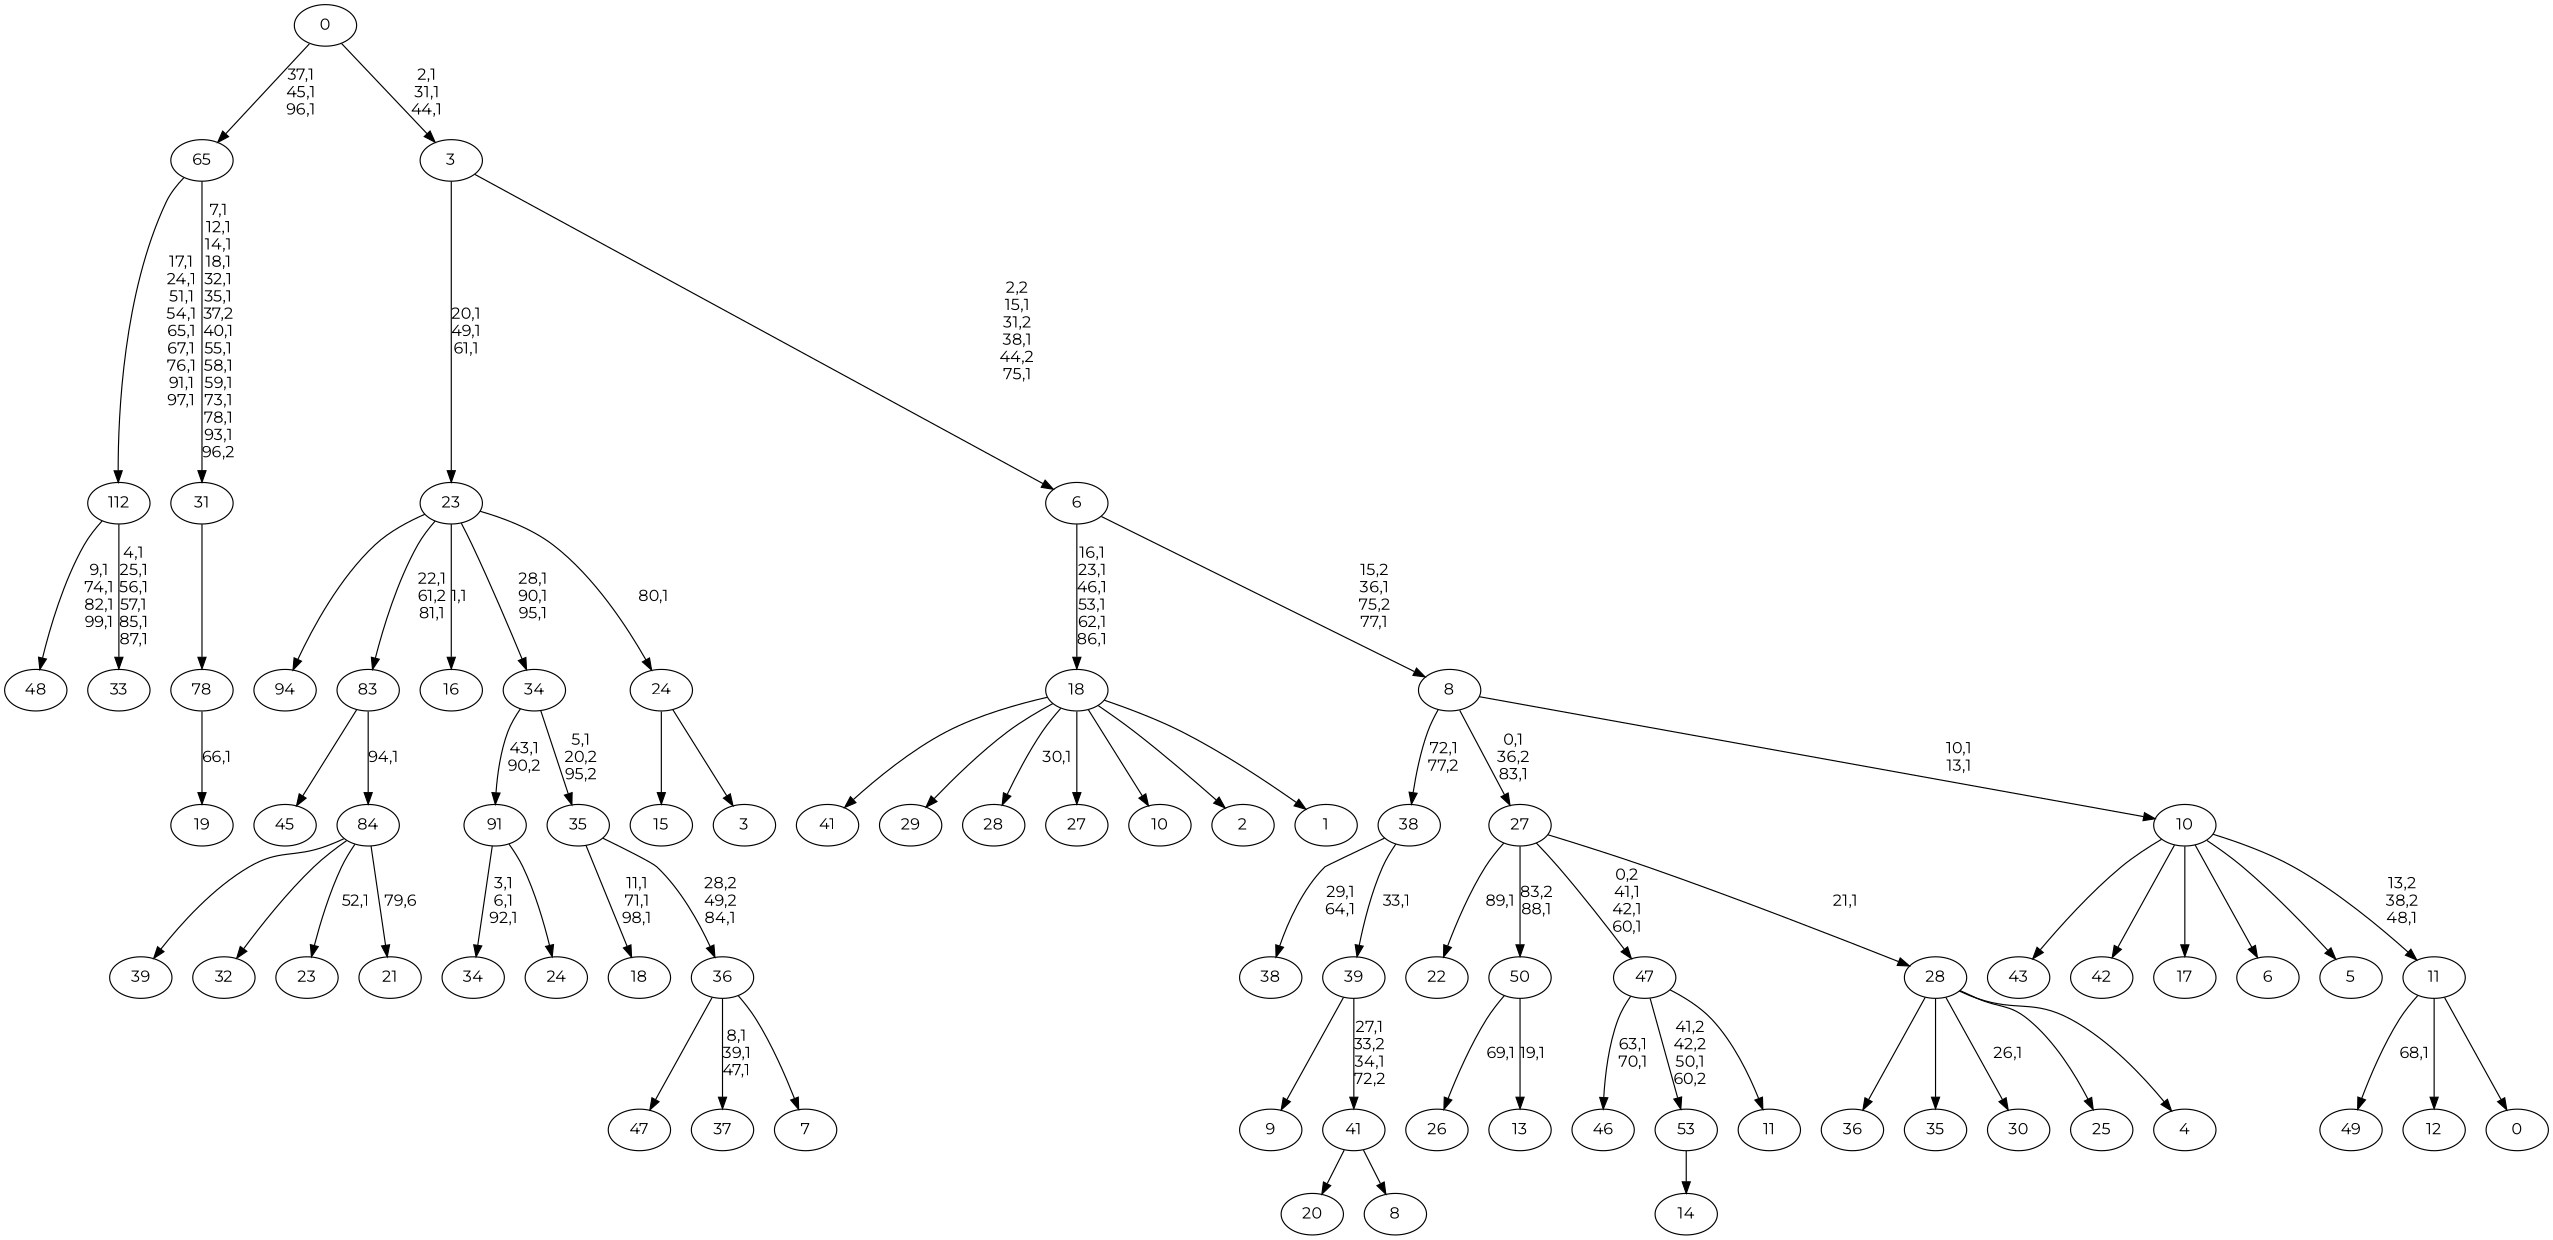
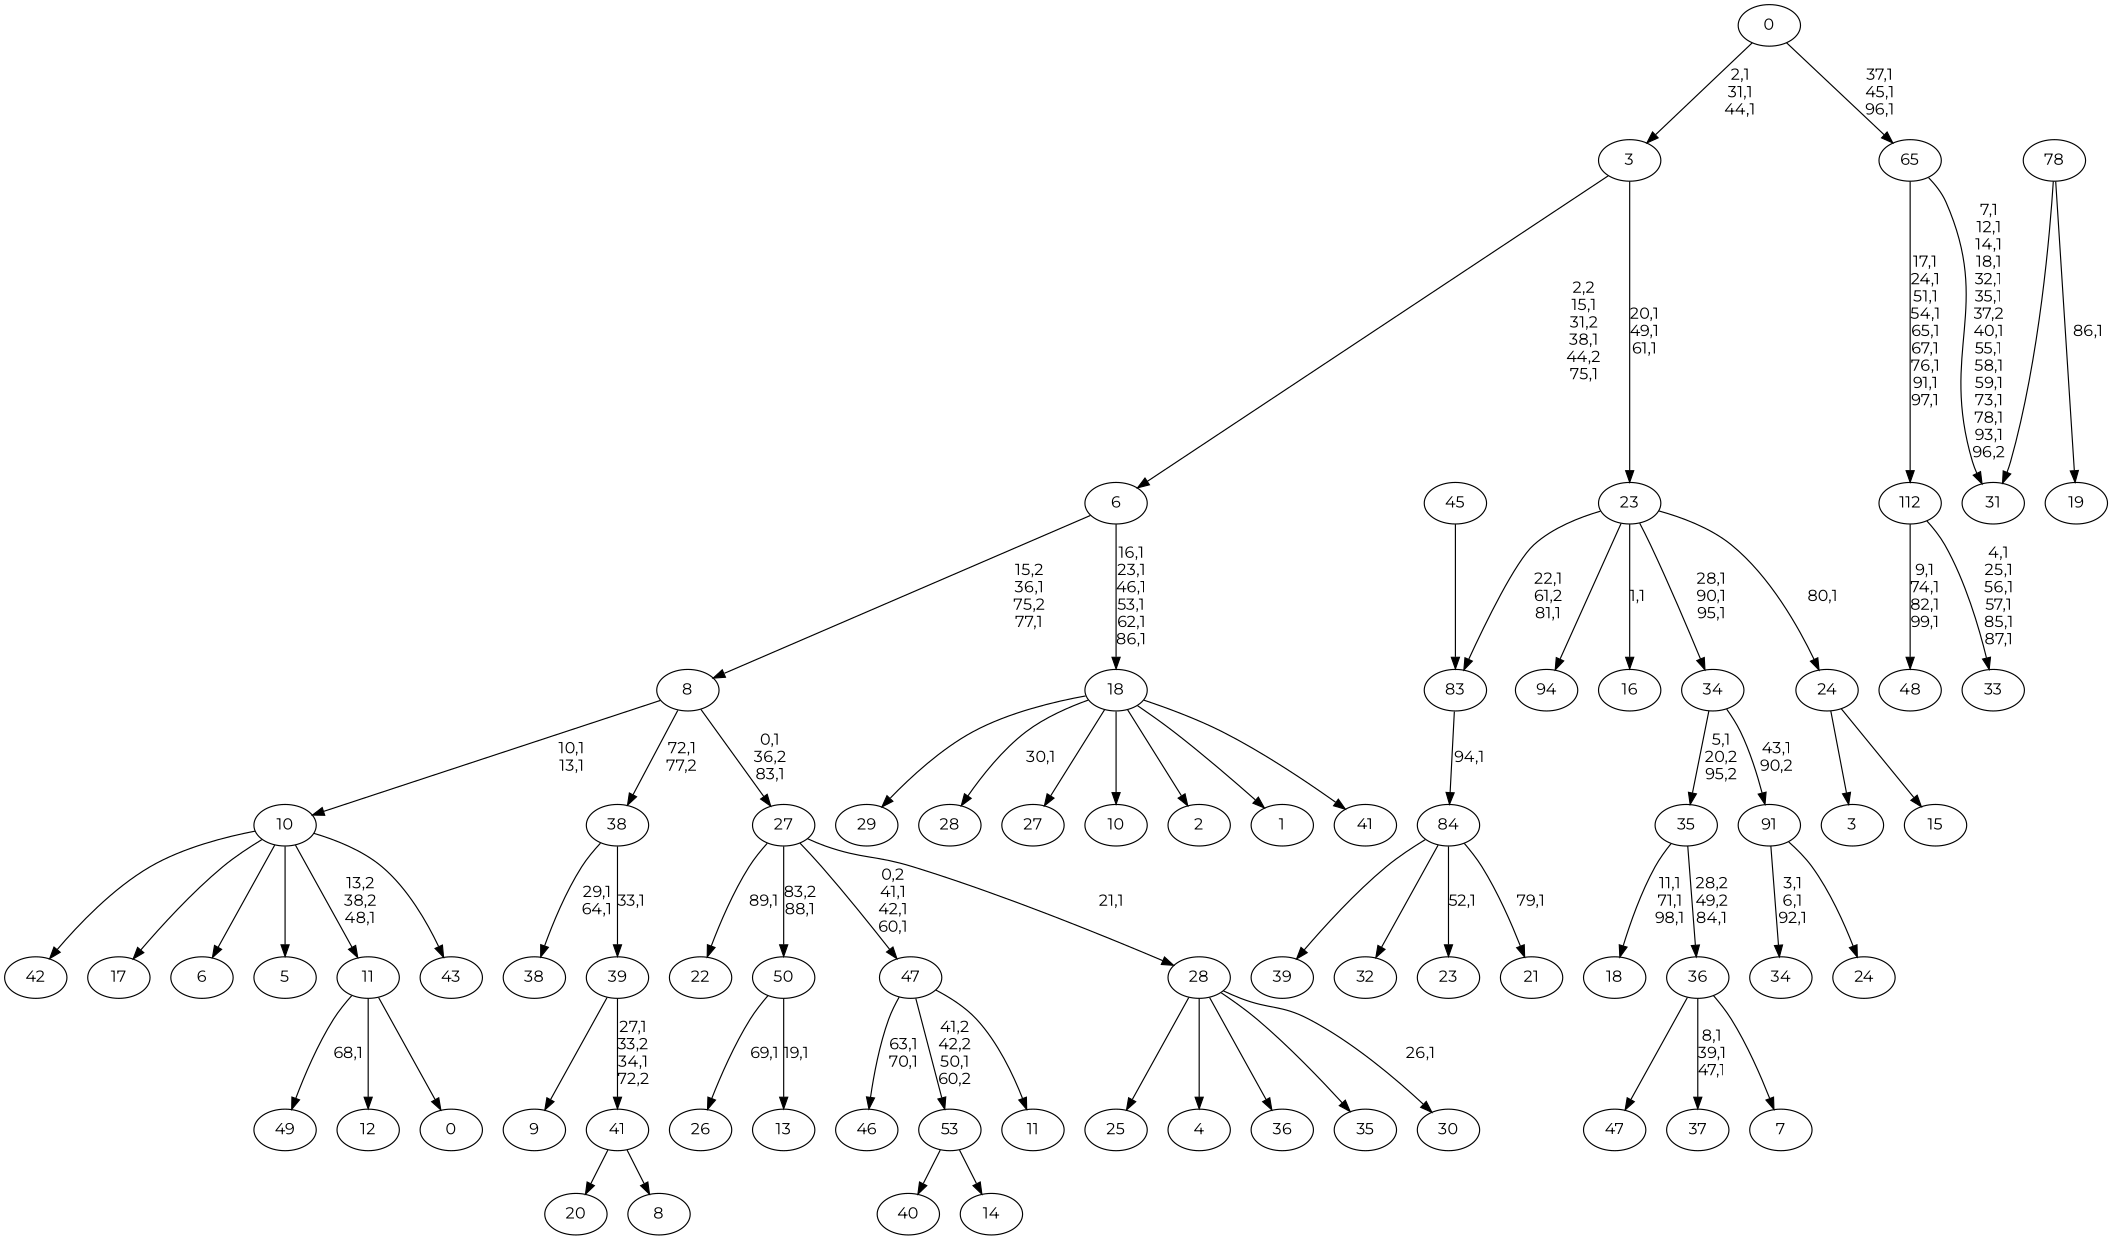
(202, 591) -> (2038, 328)
(330, 753) -> (1455, 591)
(217, 758) -> (2088, 332)
(400, 901) -> (1531, 901)
none -> (908, 1214)
